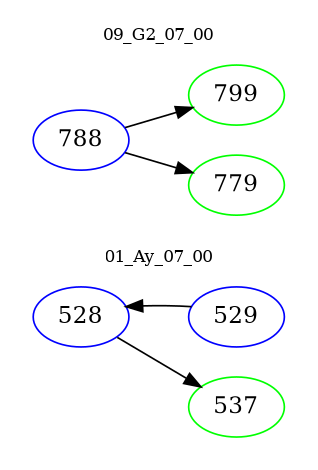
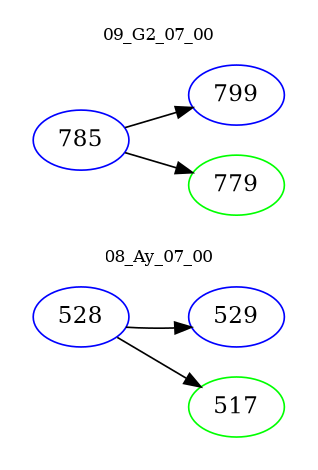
(237, 95) -> (237, 95)
(81, 140) -> (81, 140)
(159, 258) -> (159, 258)
(167, 306) -> (150, 328)
(237, 407) -> (237, 407)
